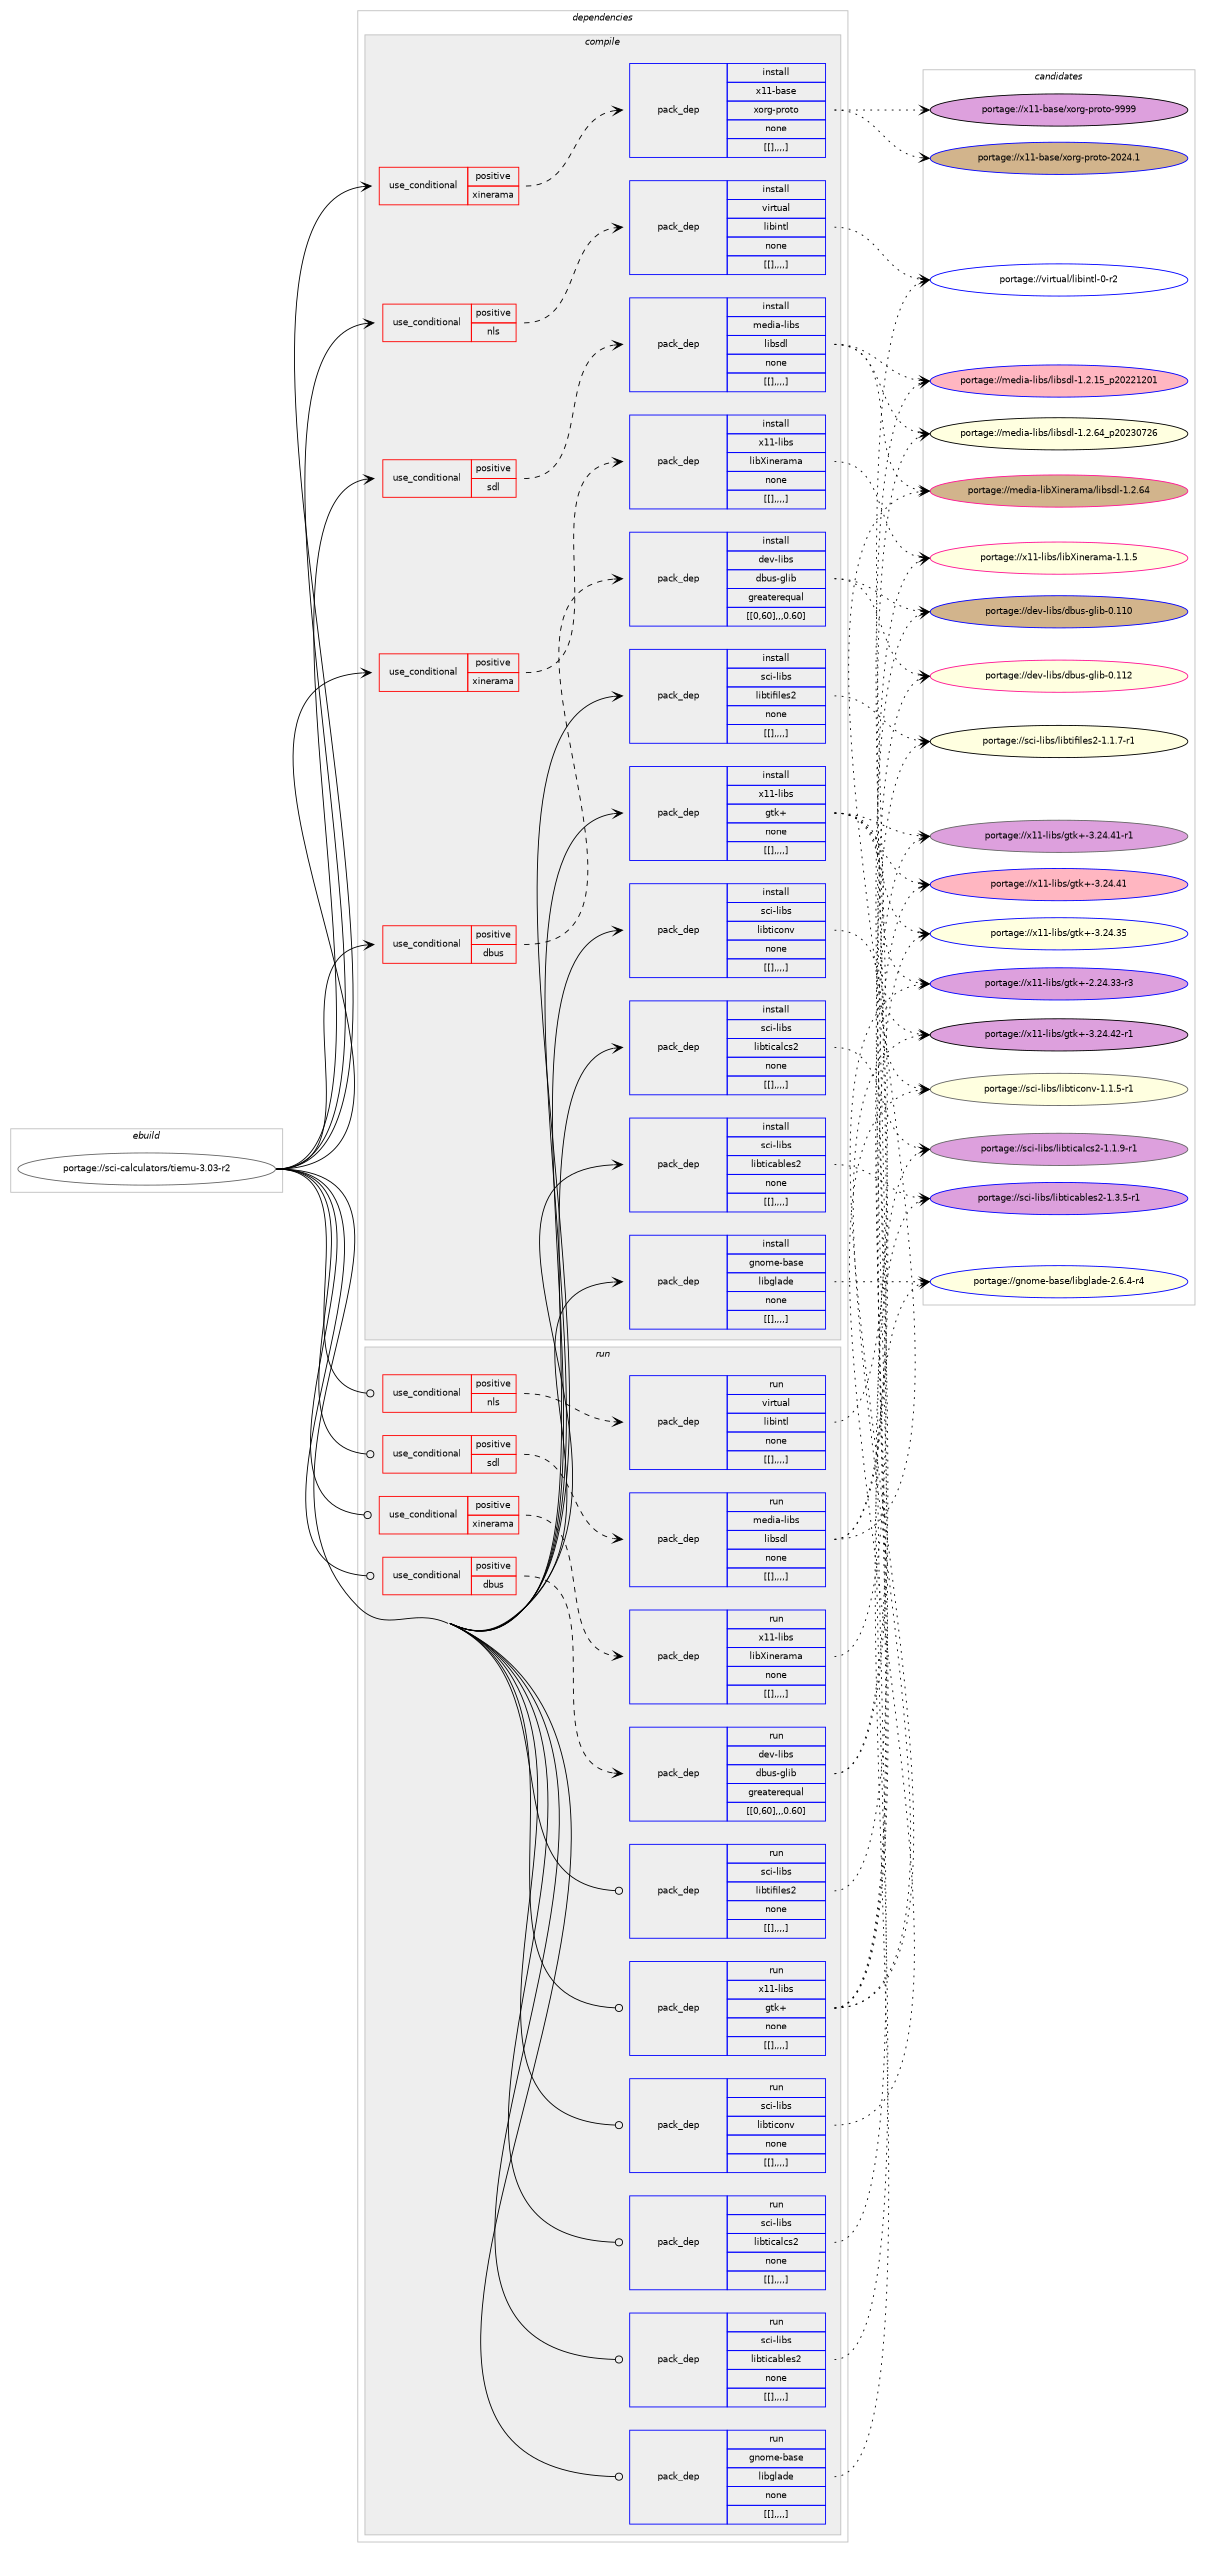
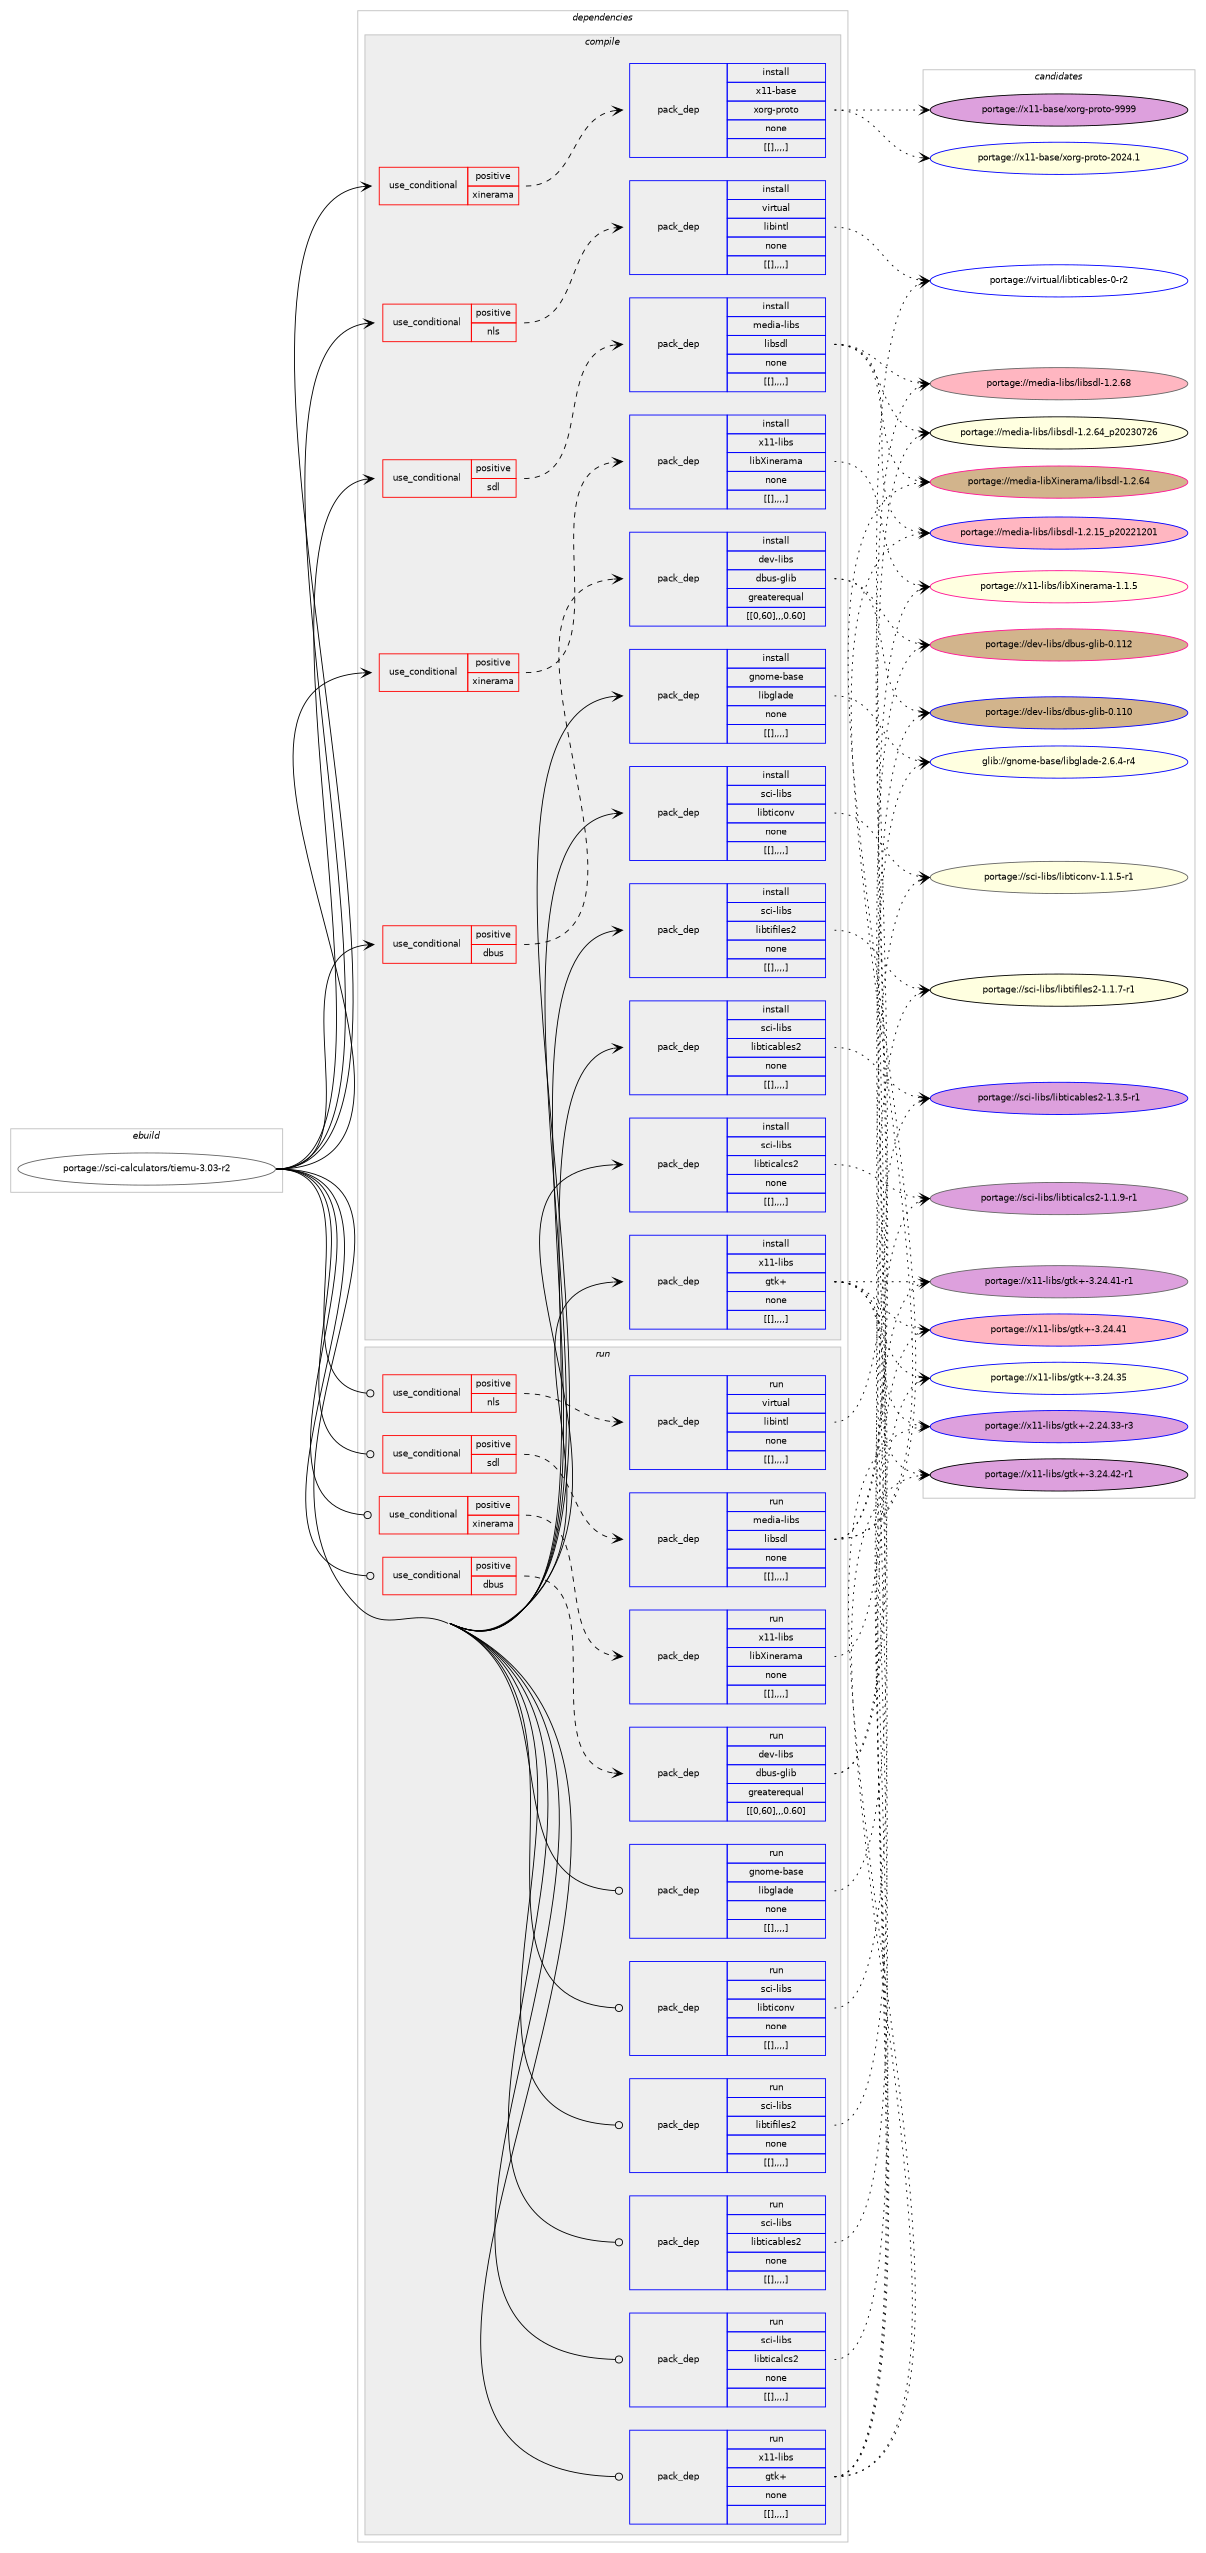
(1059, 158) -> (1059, 158)
(1059, 280) -> (1059, 281)
none -> (1059, 384)
(1059, 676) -> (1059, 645)
(1059, 1282) -> (1059, 762)
